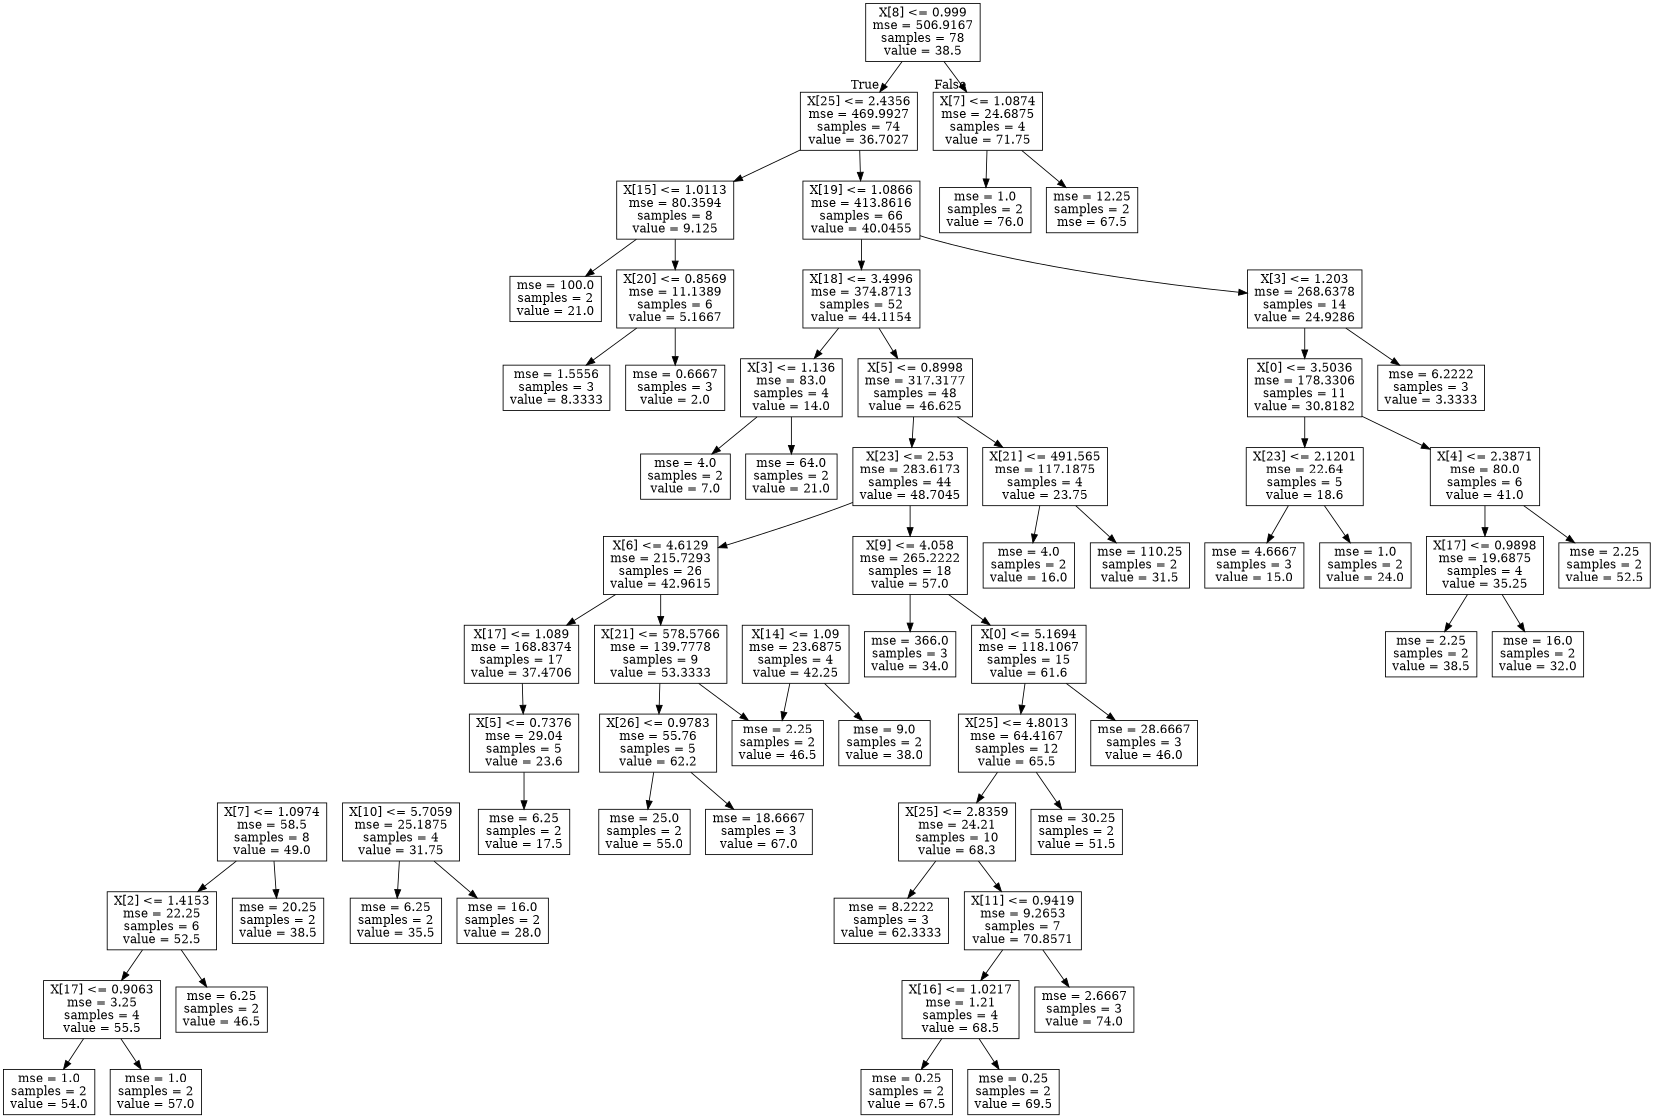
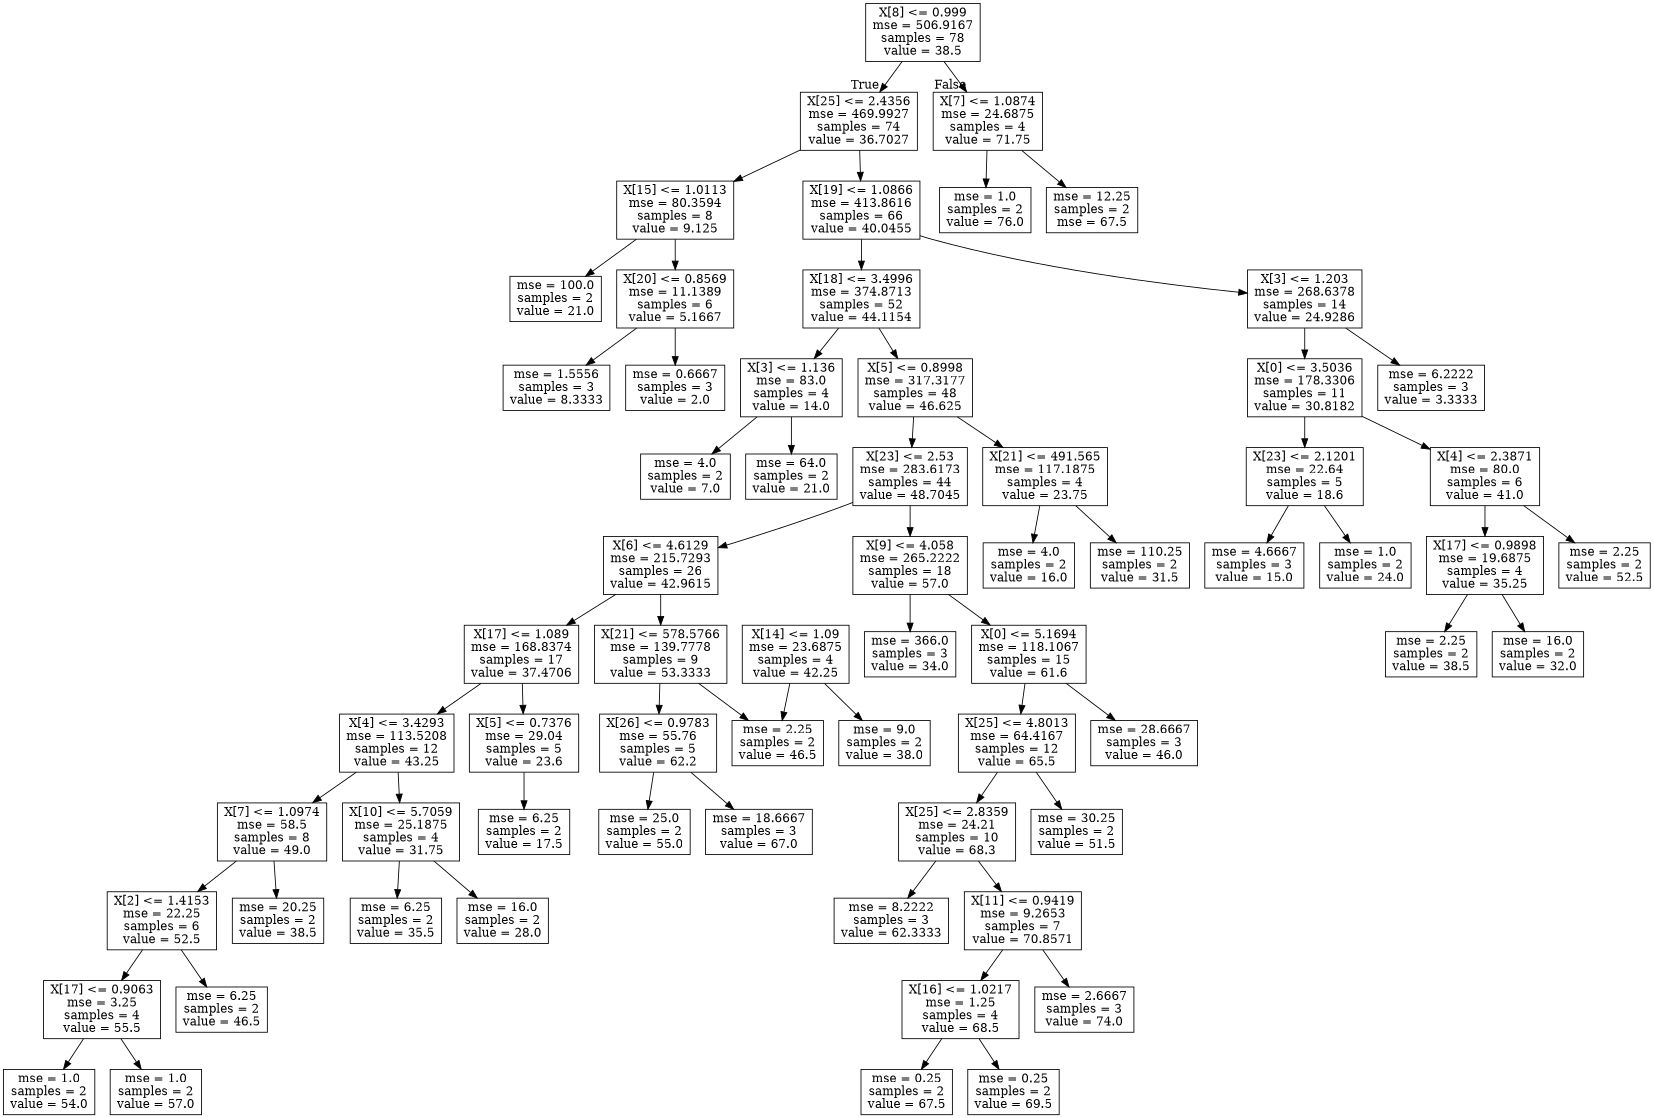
none -> (397, 743)
(961, 1010) -> (961, 1010)
